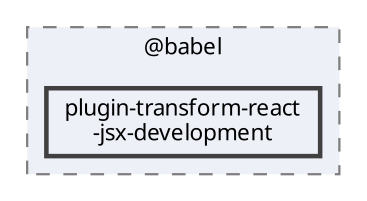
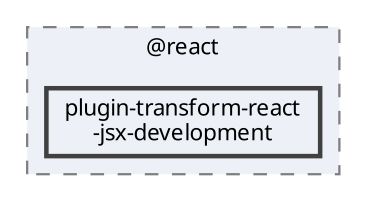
(183, 49) -> (183, 49)
